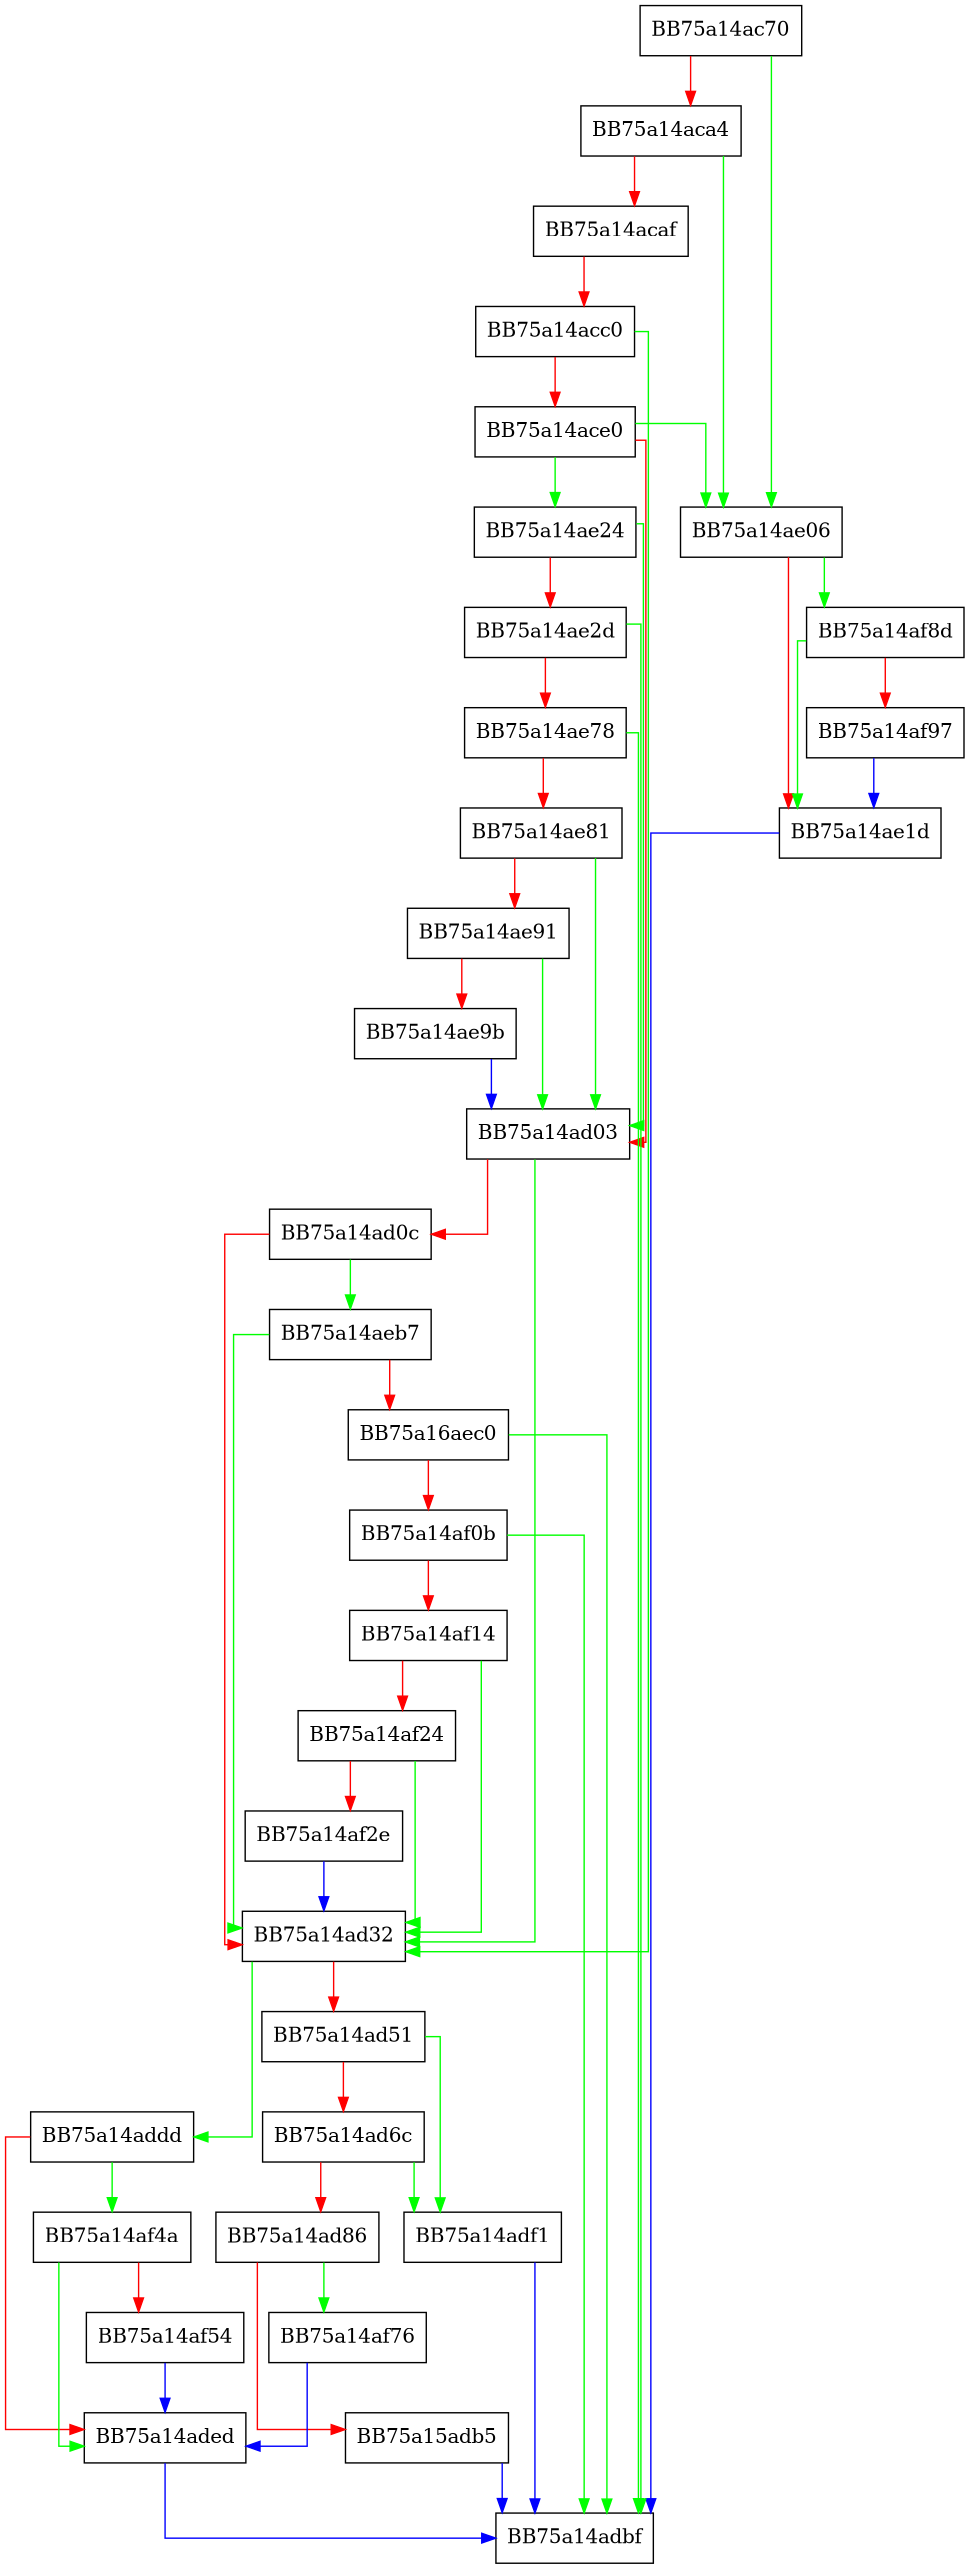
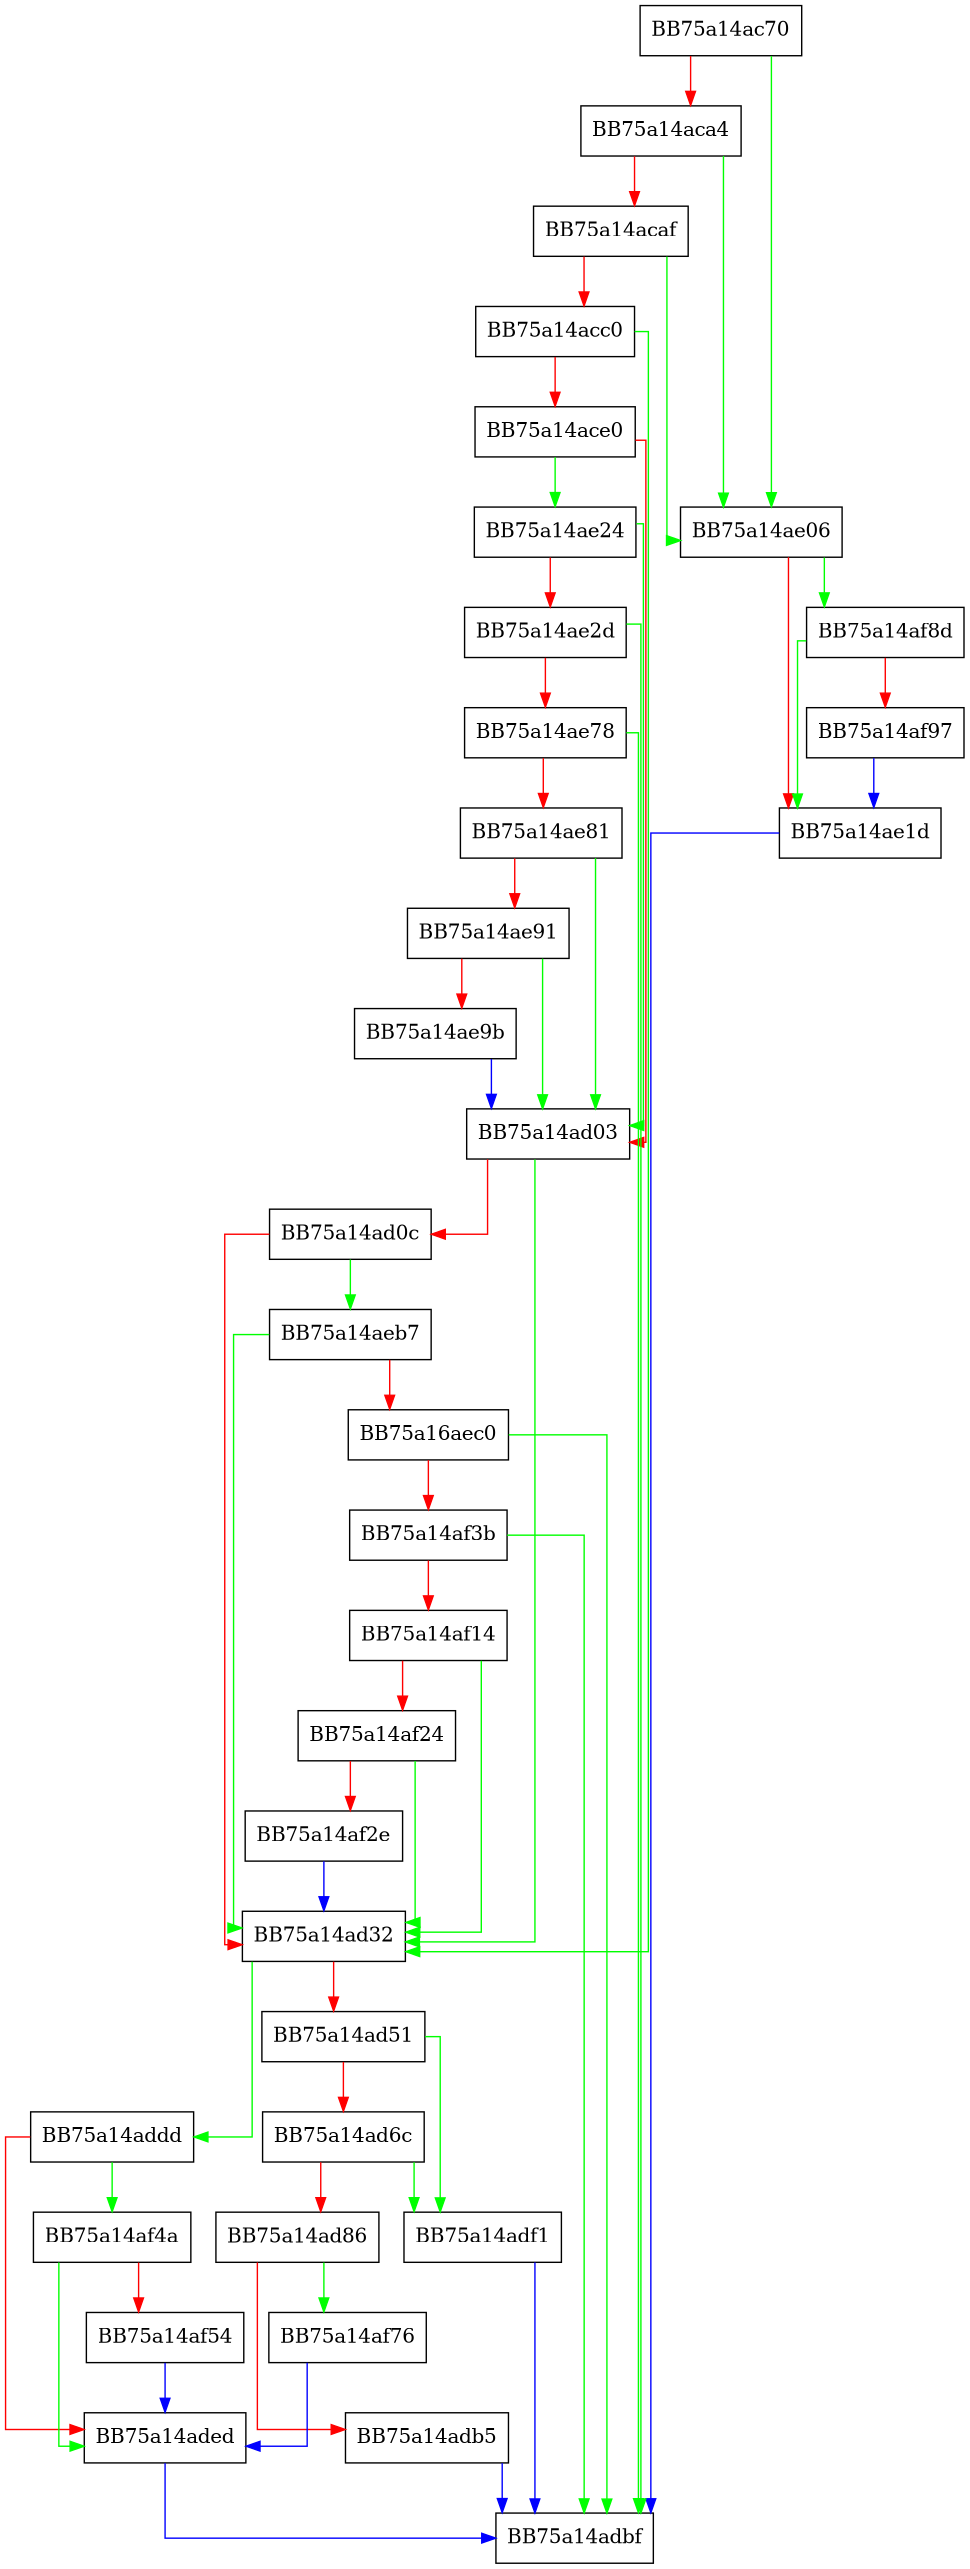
(705, 423) -> (667, 399)
(428, 1535) -> (428, 1535)
(427, 2438) -> (427, 2438)
